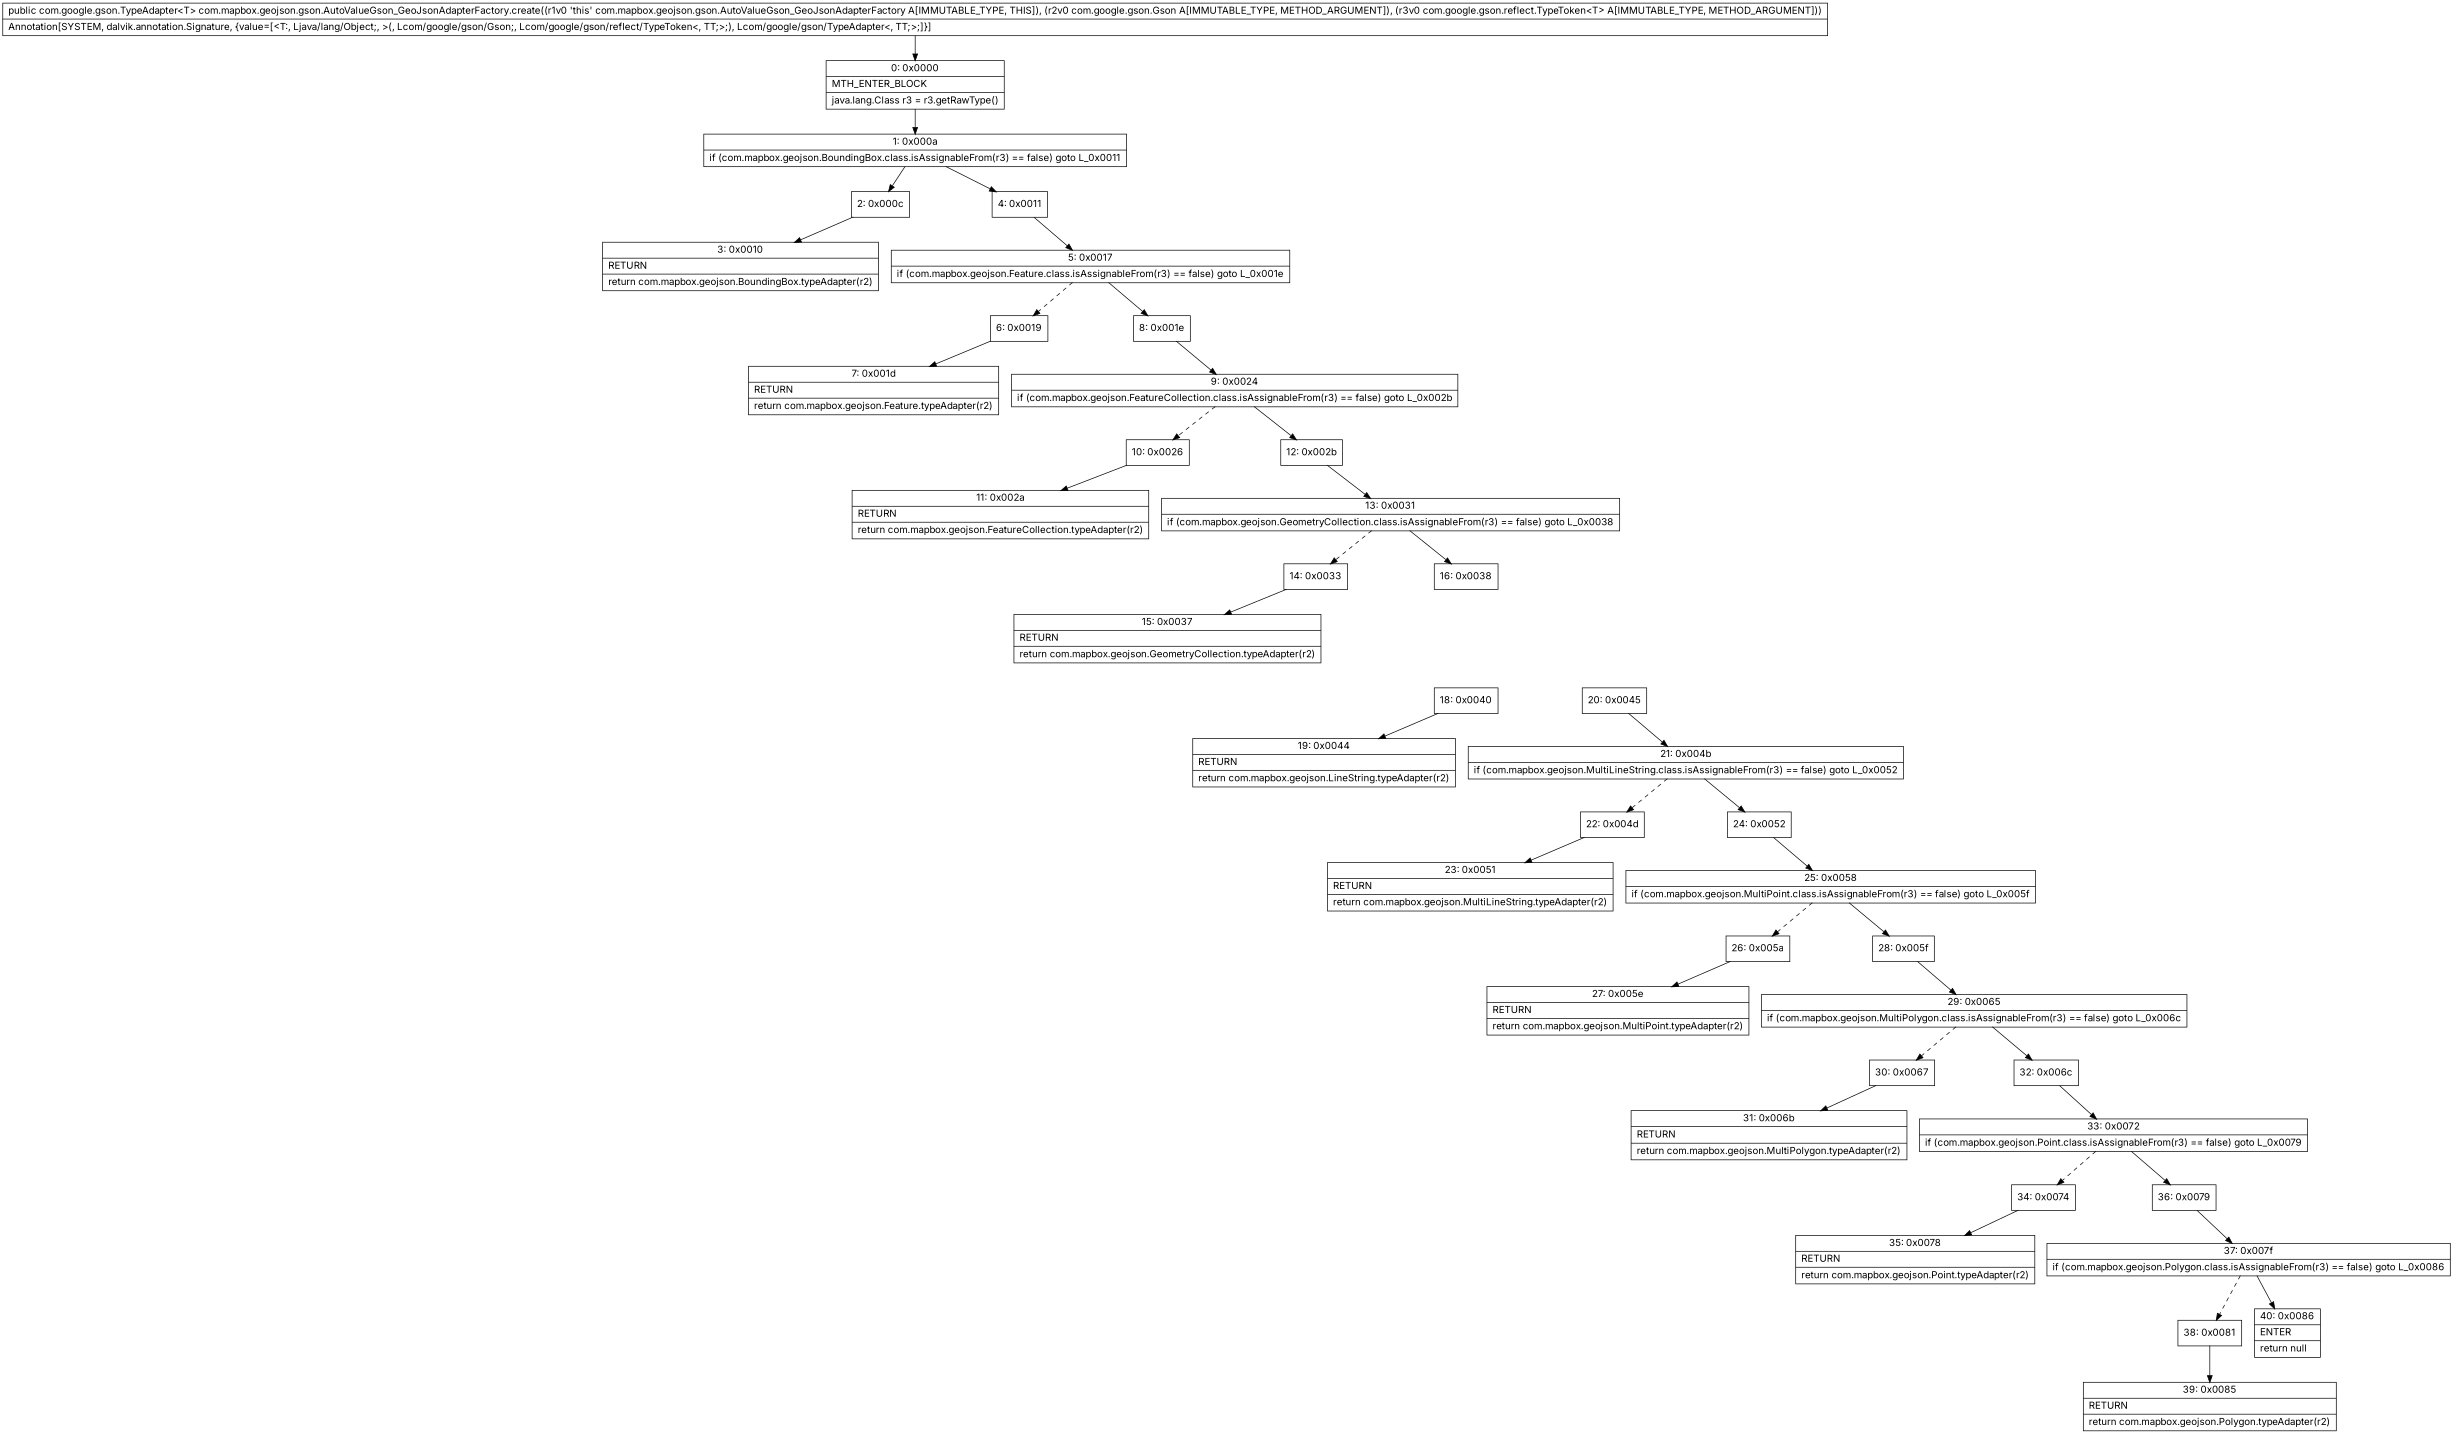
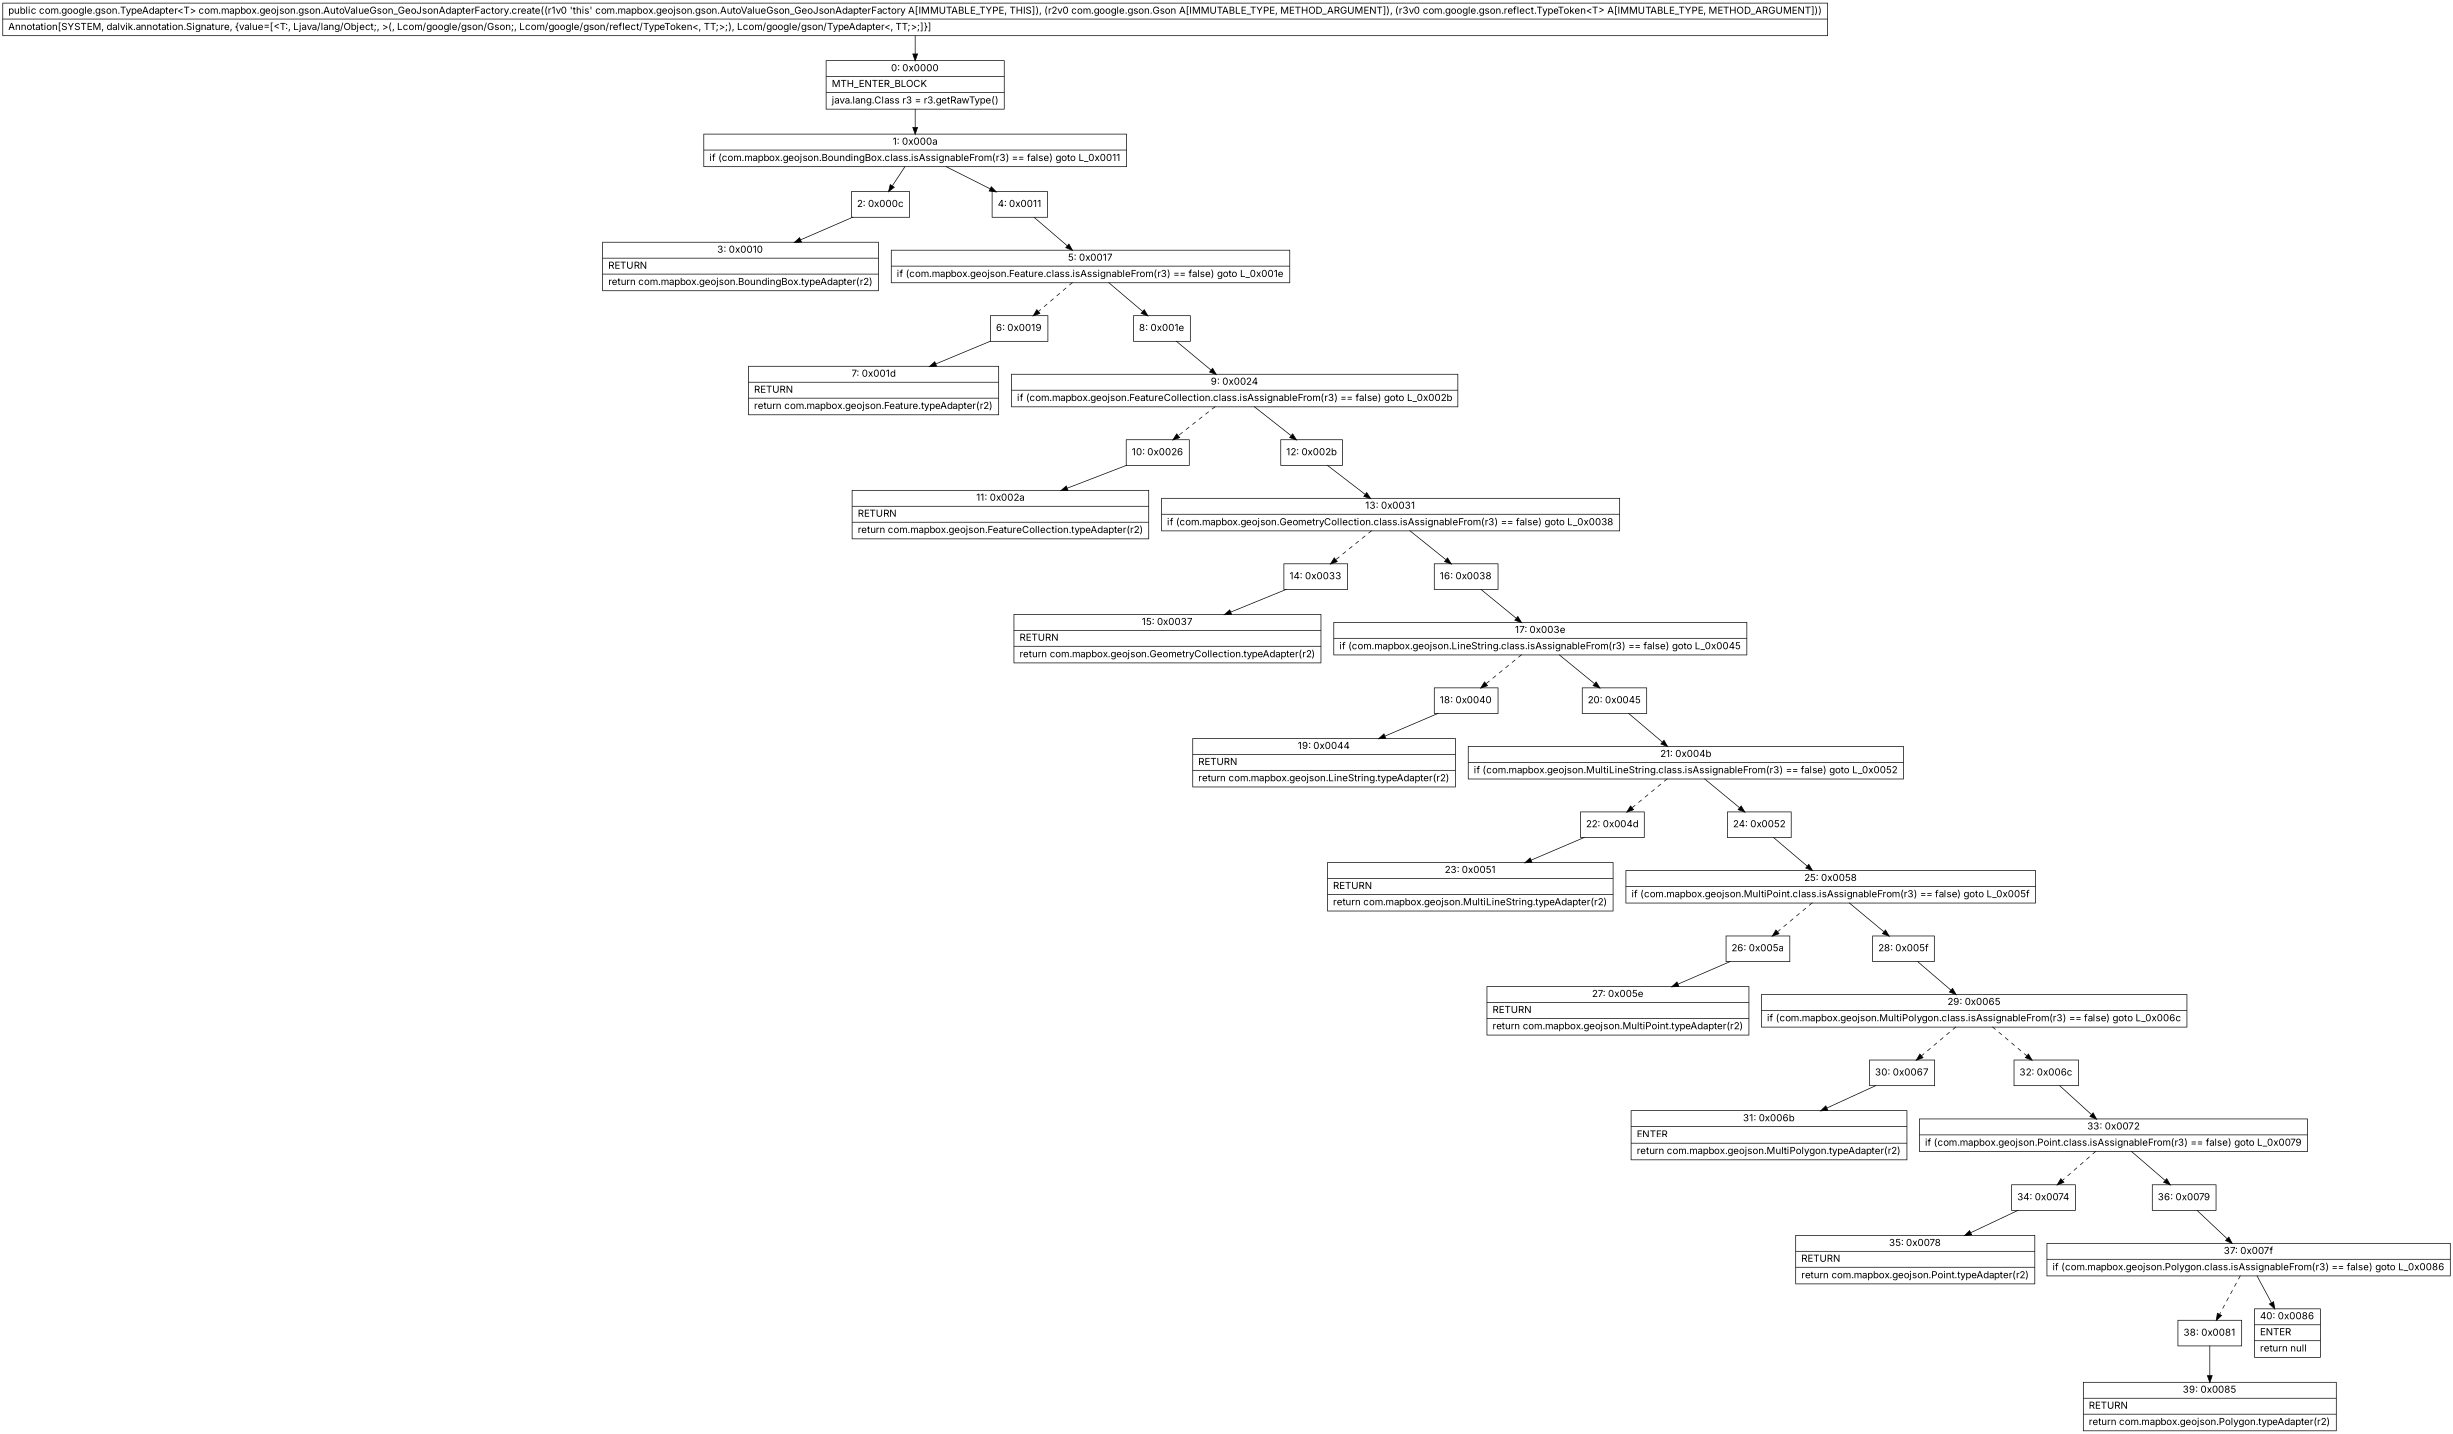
none -> (1540, 639)
(2010, 1041) -> (2010, 1041)
(1656, 1135) -> (1653, 1135)
